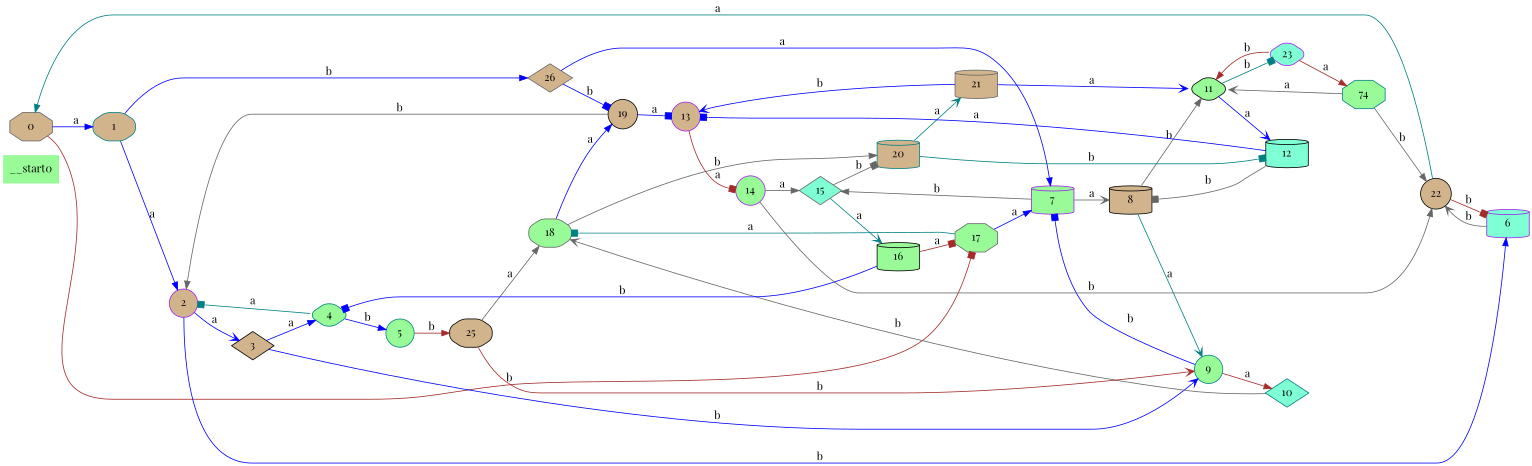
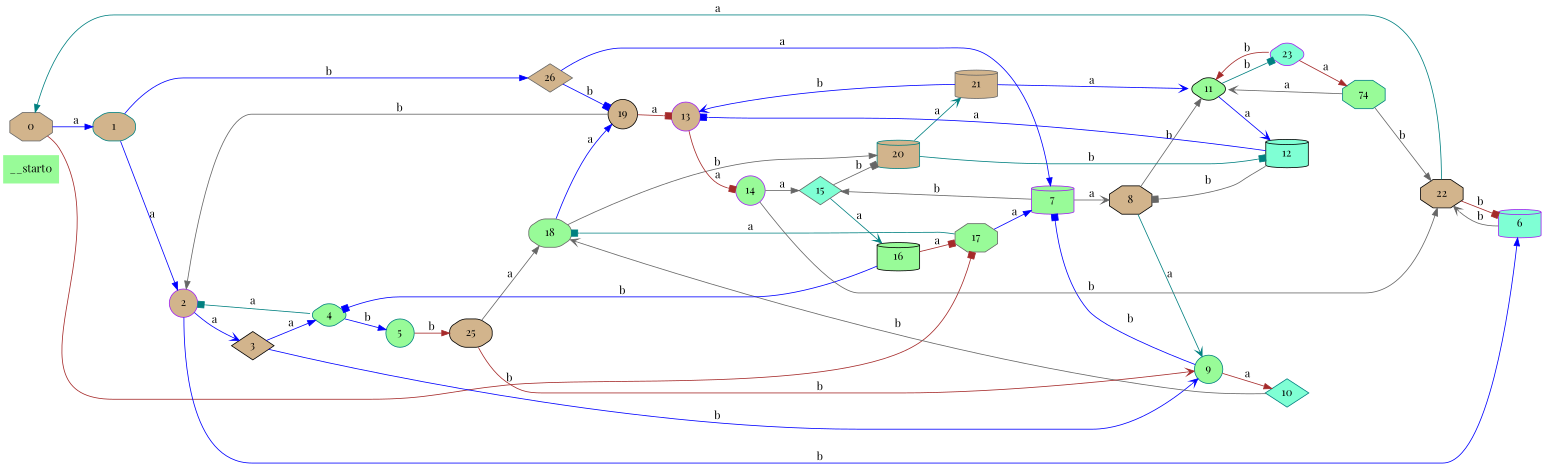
(651, 115) -> (651, 115)
(1436, 194) -> (1442, 194)
(1131, 200) -> (1131, 200)
